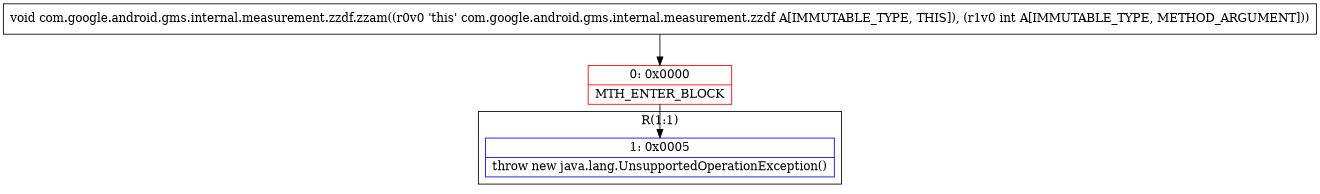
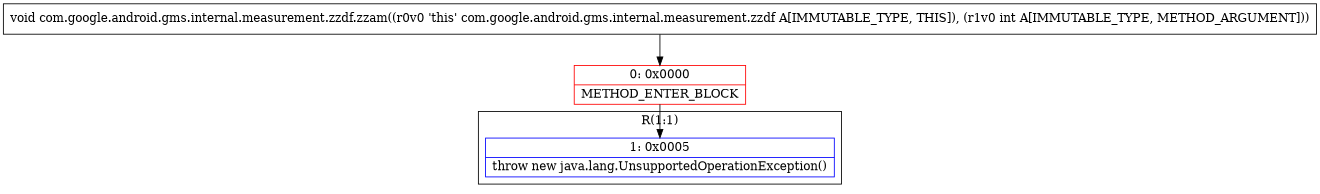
(660, 94) -> (660, 94)
